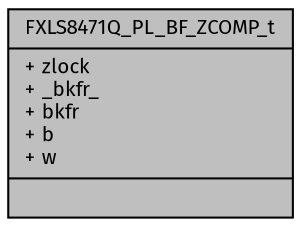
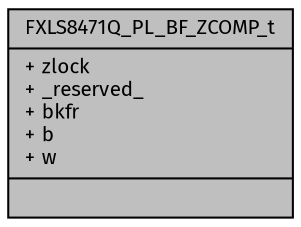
(63, 90) -> (85, 90)
